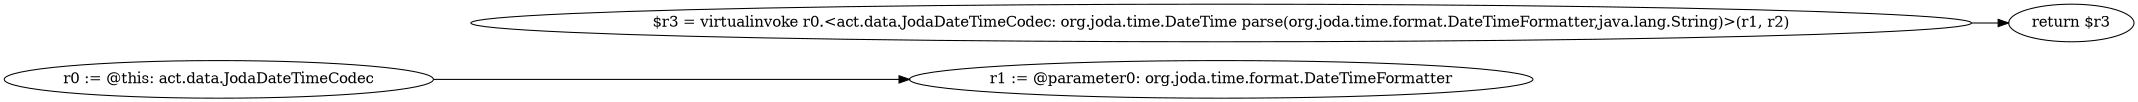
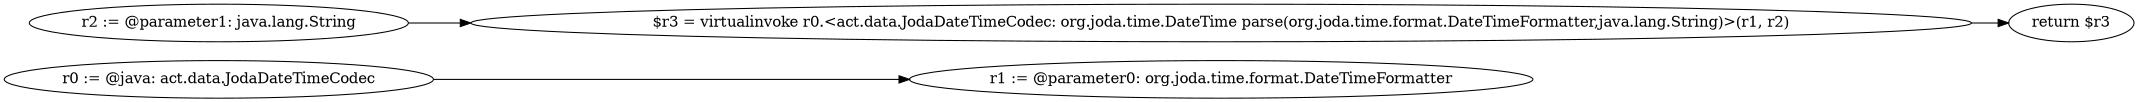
none -> (219, 23)
(219, 79) -> (219, 79)
